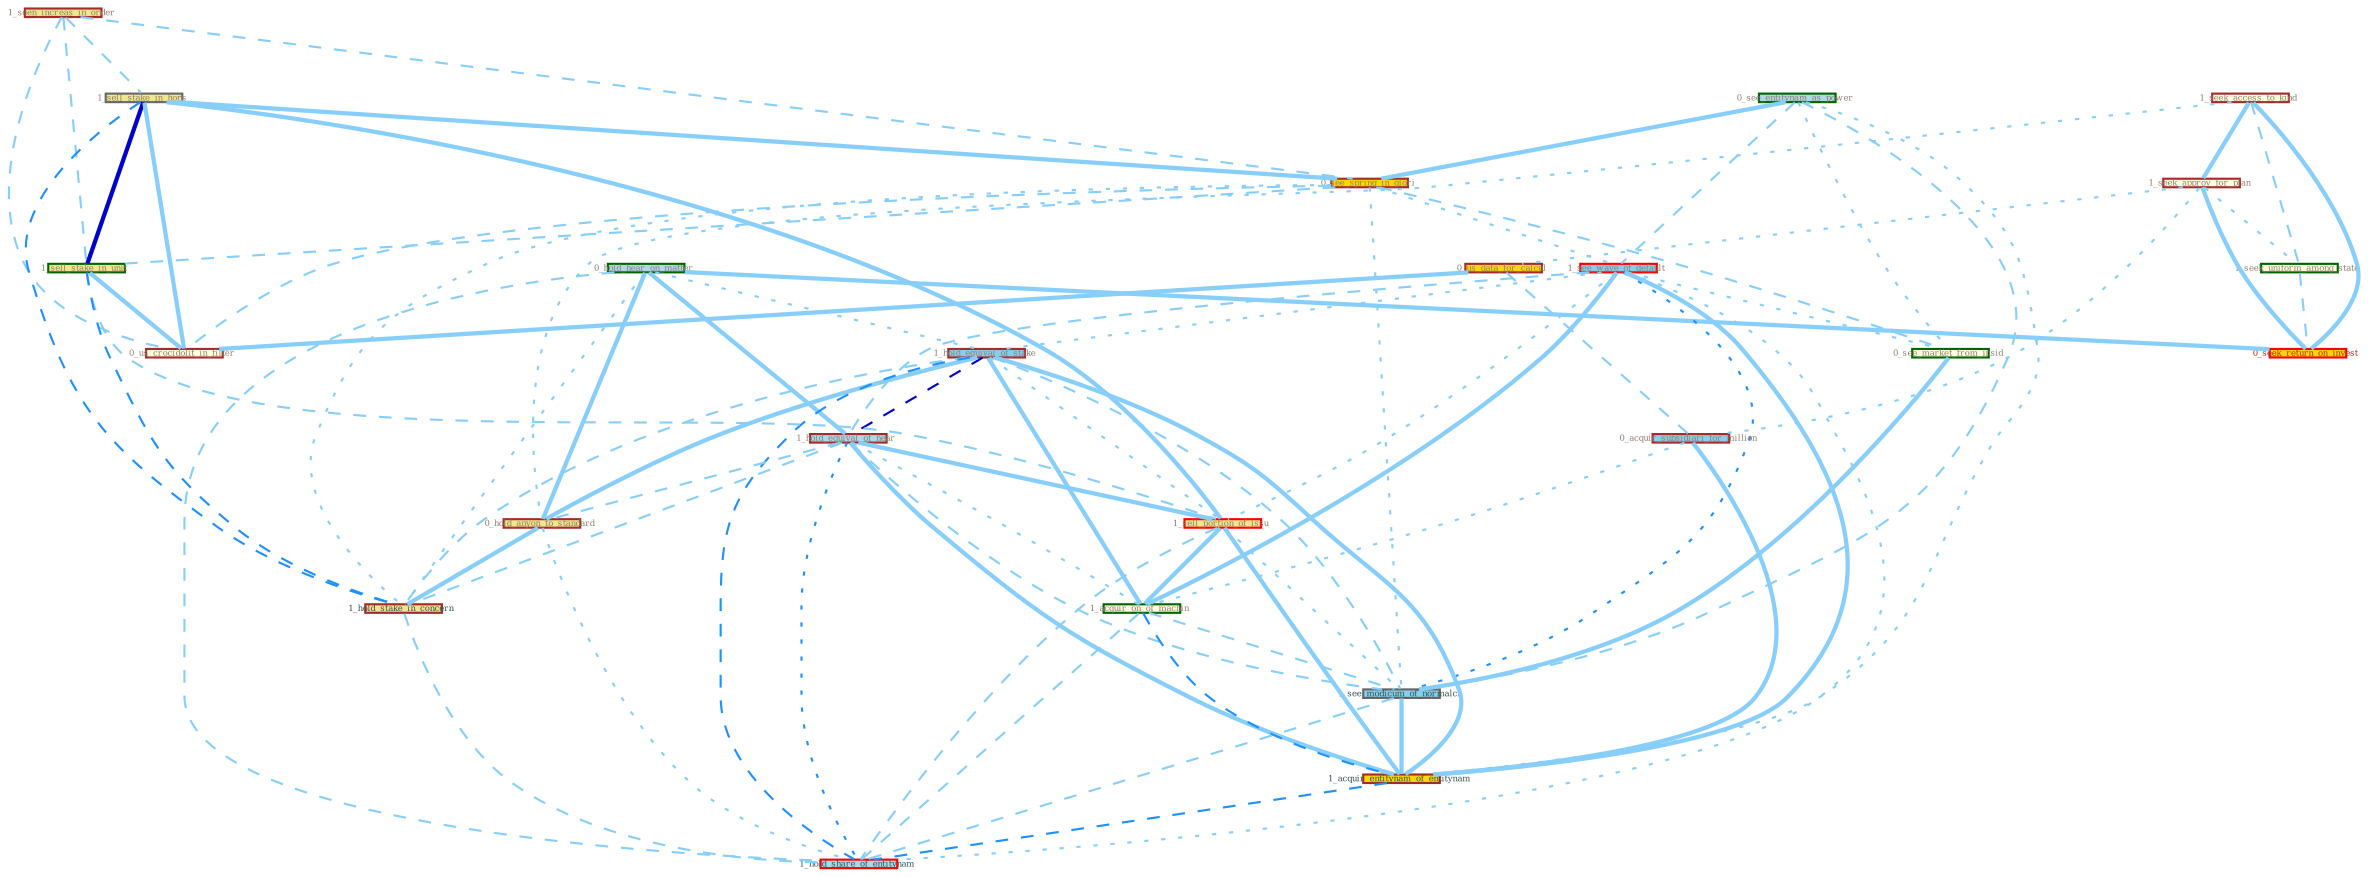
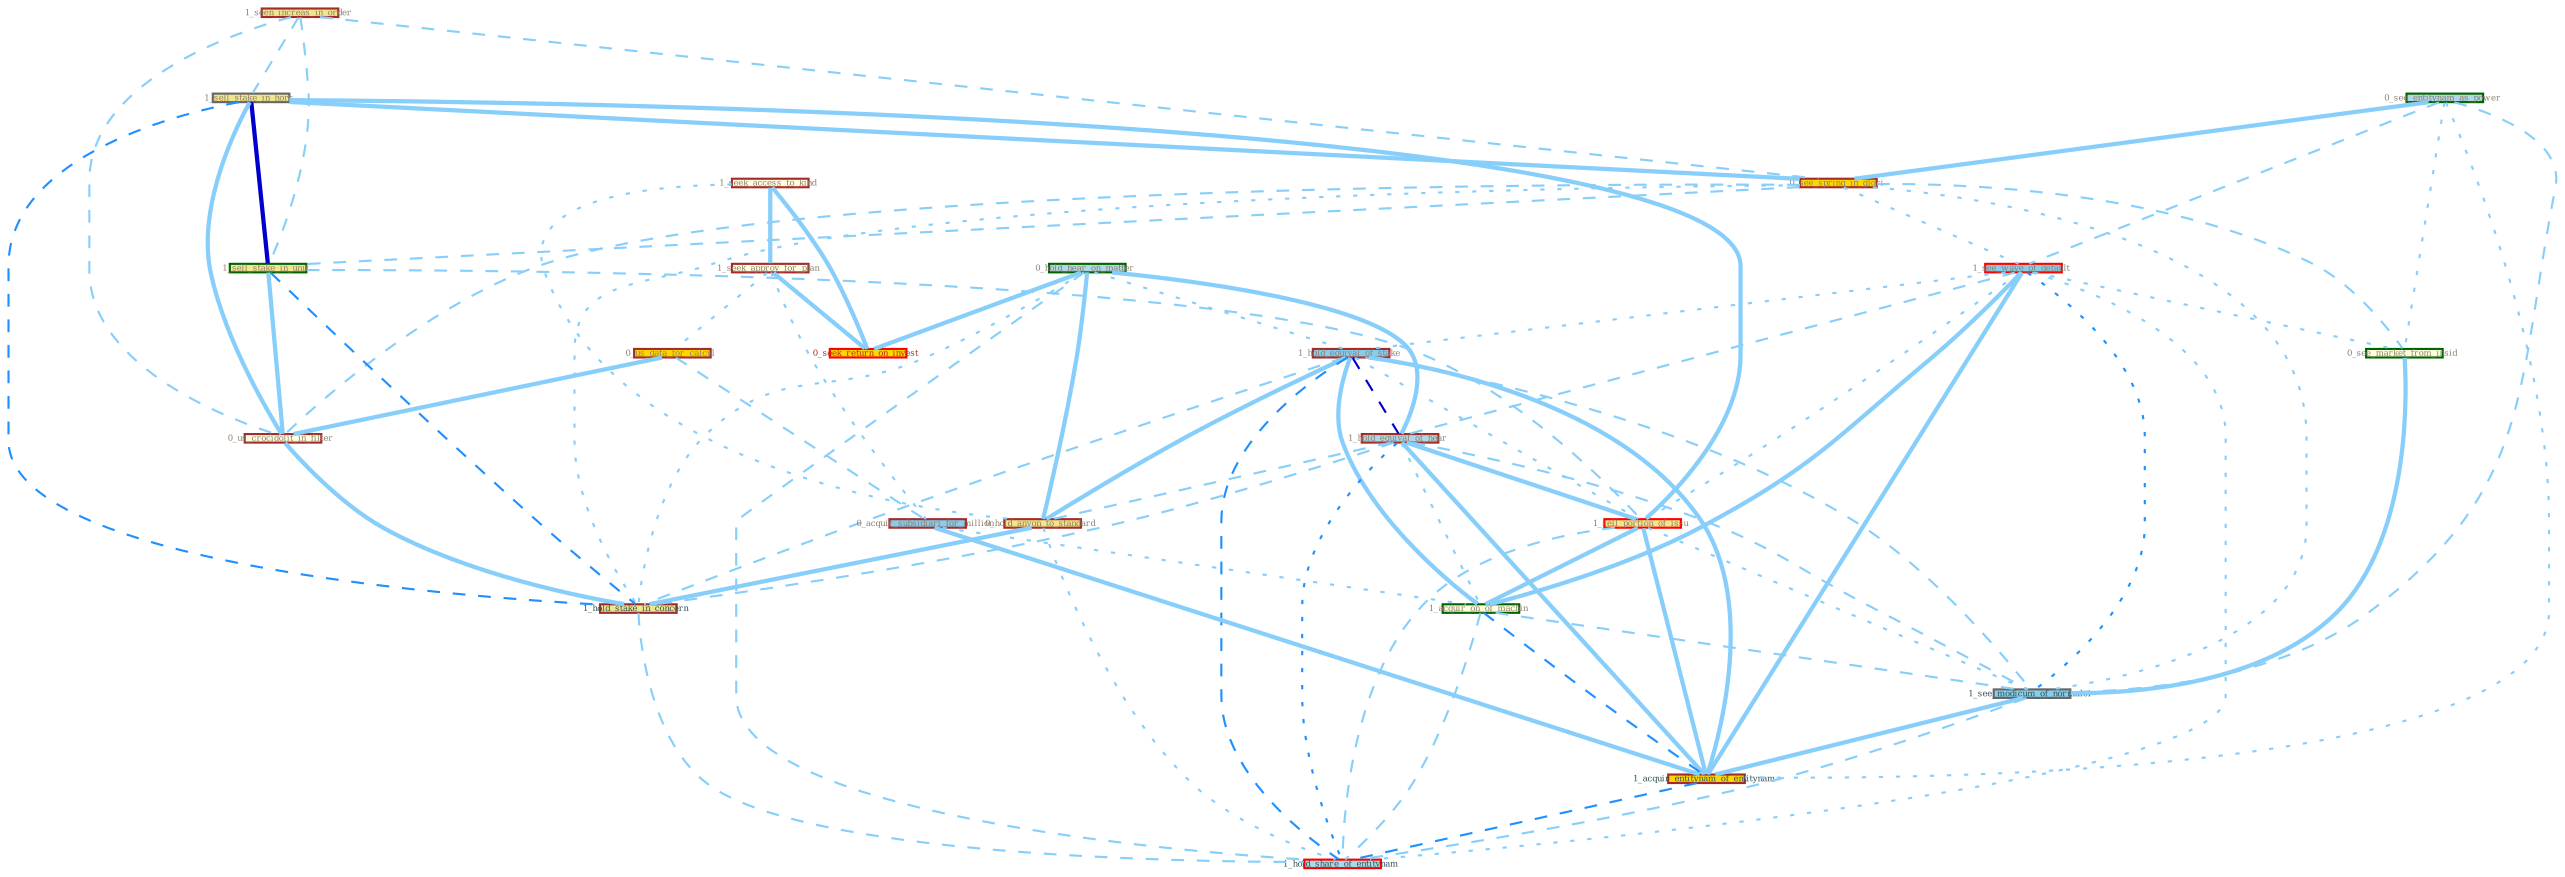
(2299, 268) -> none
none -> (439, 554)
